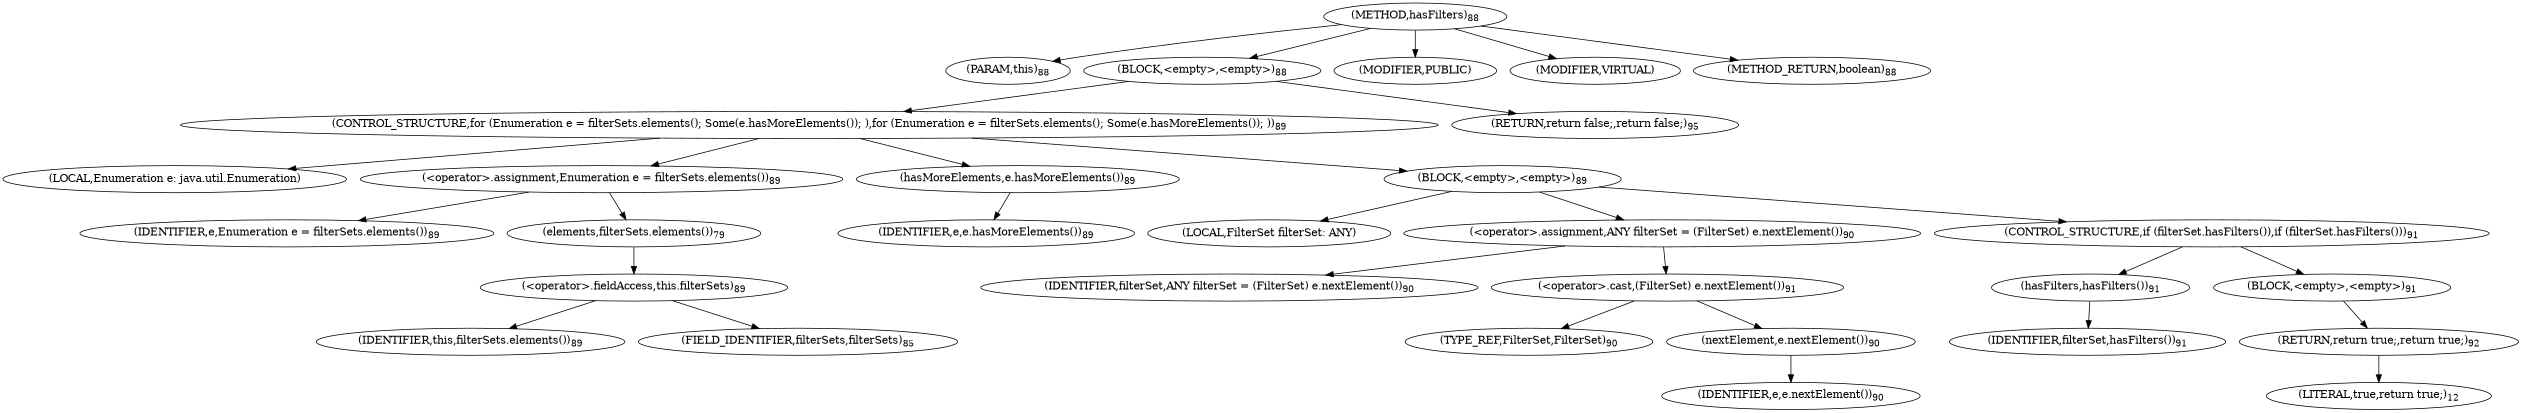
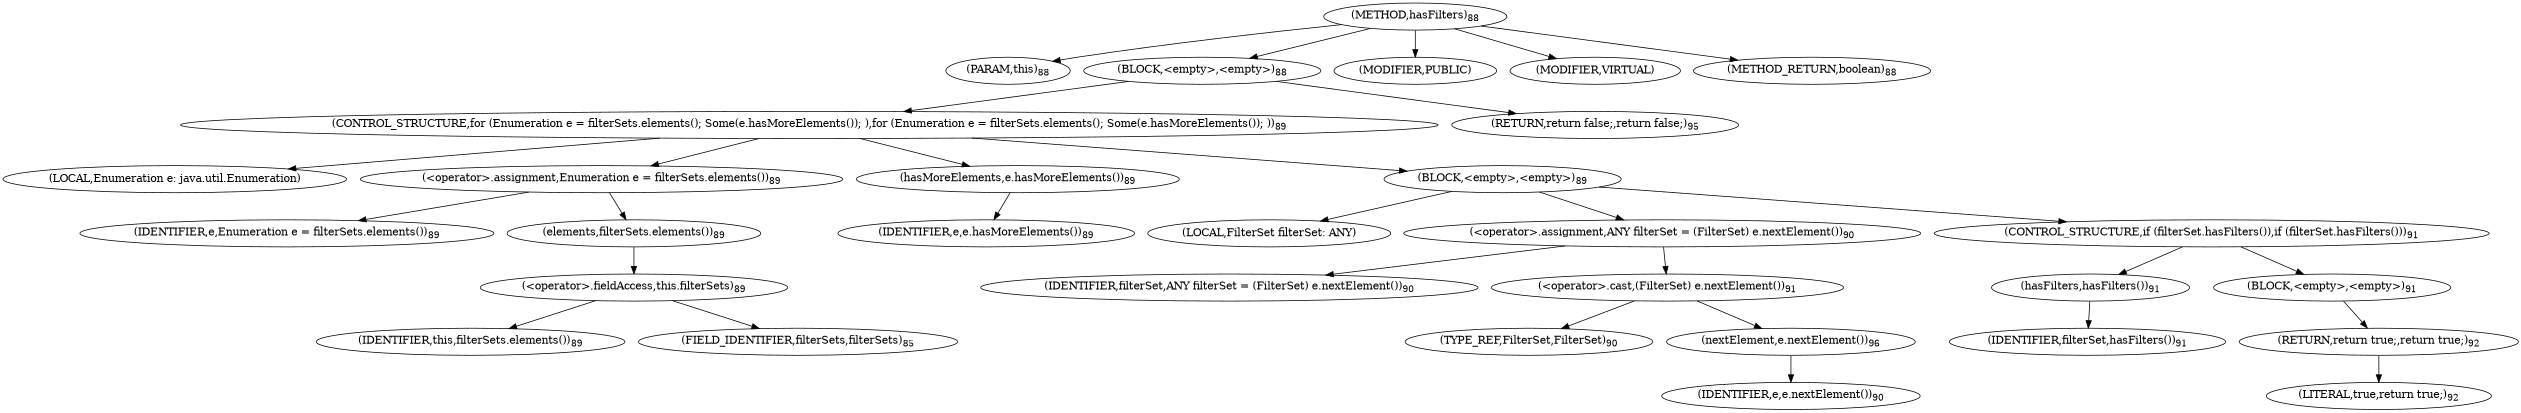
(719, 232) -> (719, 232)
(1874, 341) -> (1874, 341)
(2453, 395) -> (2453, 395)
